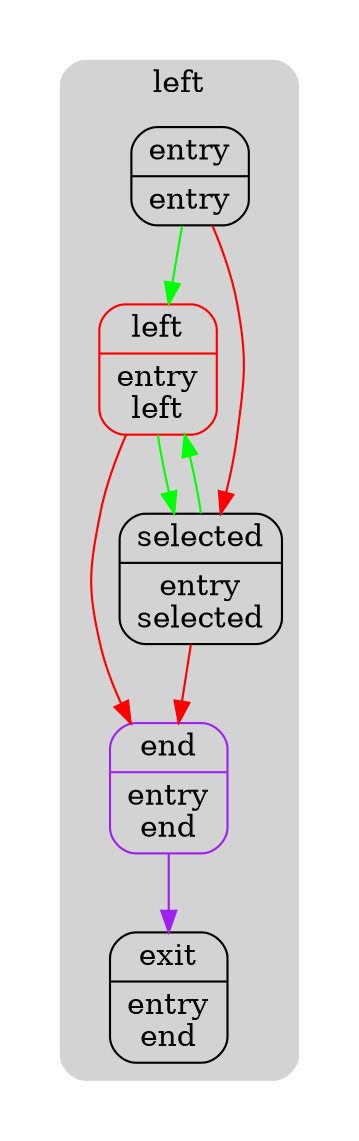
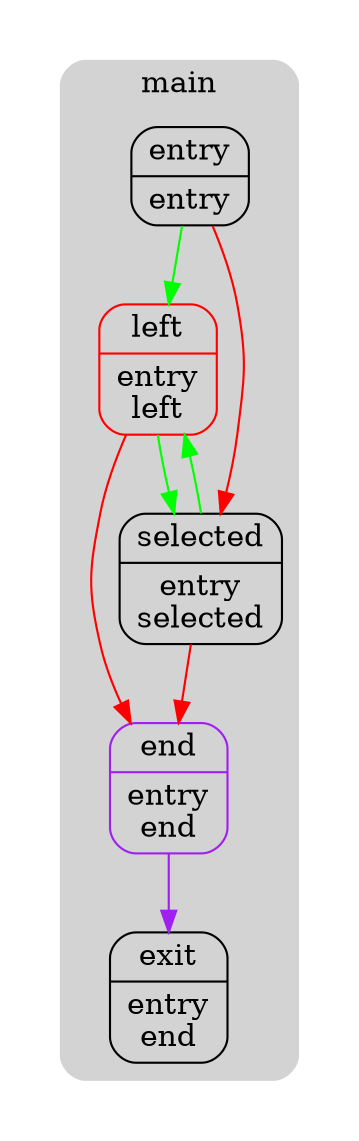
(179, 84) -> (179, 84)
